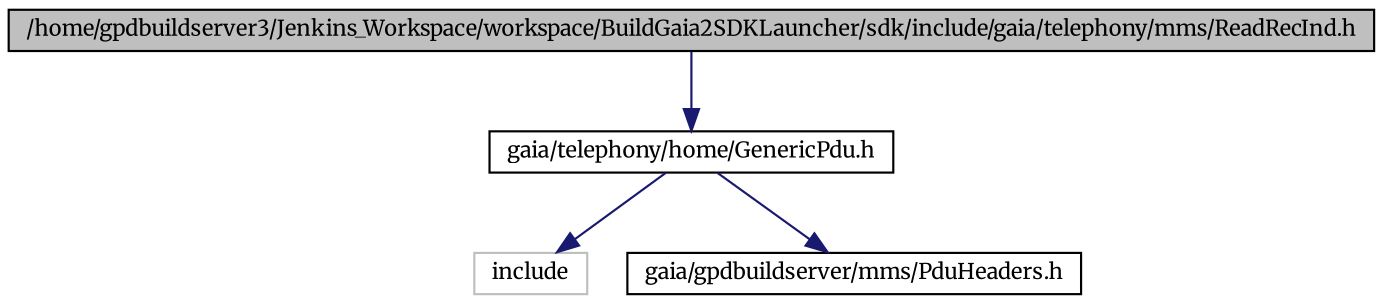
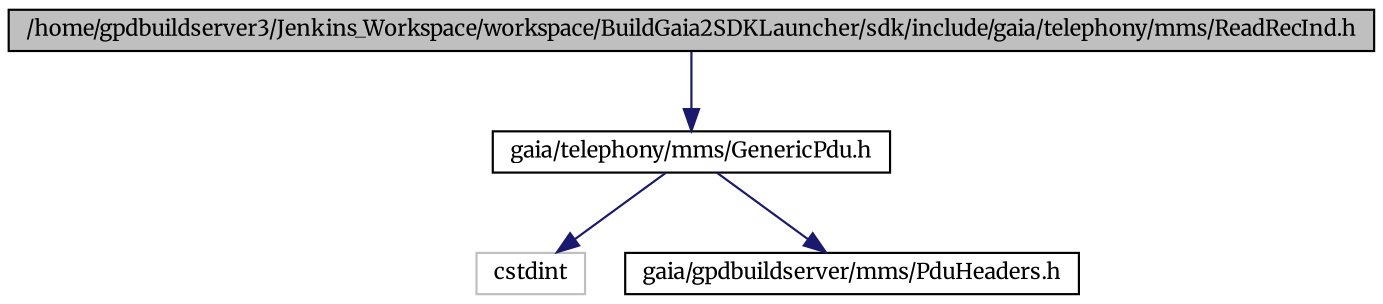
(691, 152) -> (691, 152)
(531, 274) -> (531, 274)
